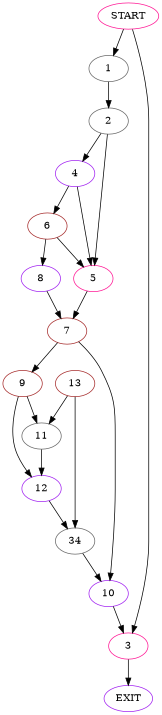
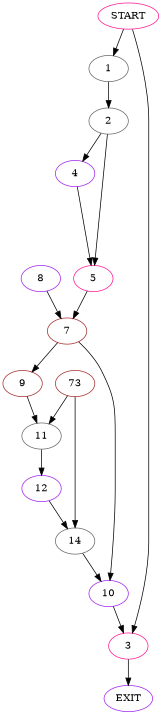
(47, 226) -> none
(75, 384) -> (75, 384)
(13, 435) -> none
(75, 541) -> (75, 541)
